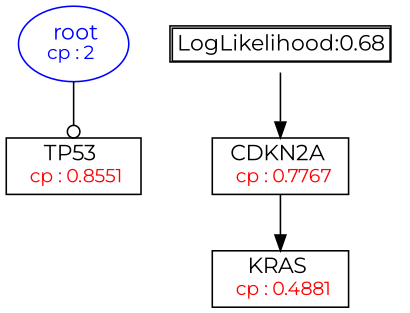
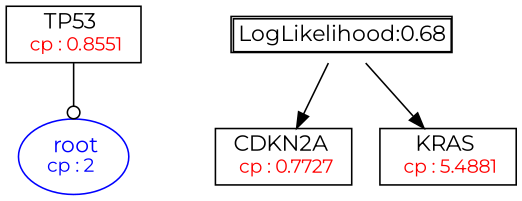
(74, 104) -> (74, 85)
(284, 177) -> (287, 167)
(280, 215) -> (389, 90)
(284, 289) -> (451, 167)
